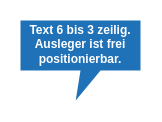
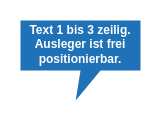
(81, 45) -> (81, 45)
